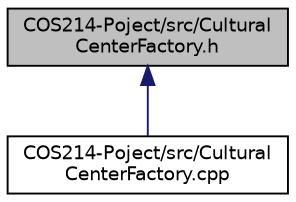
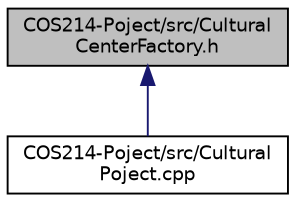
(148, 165) -> (148, 165)
